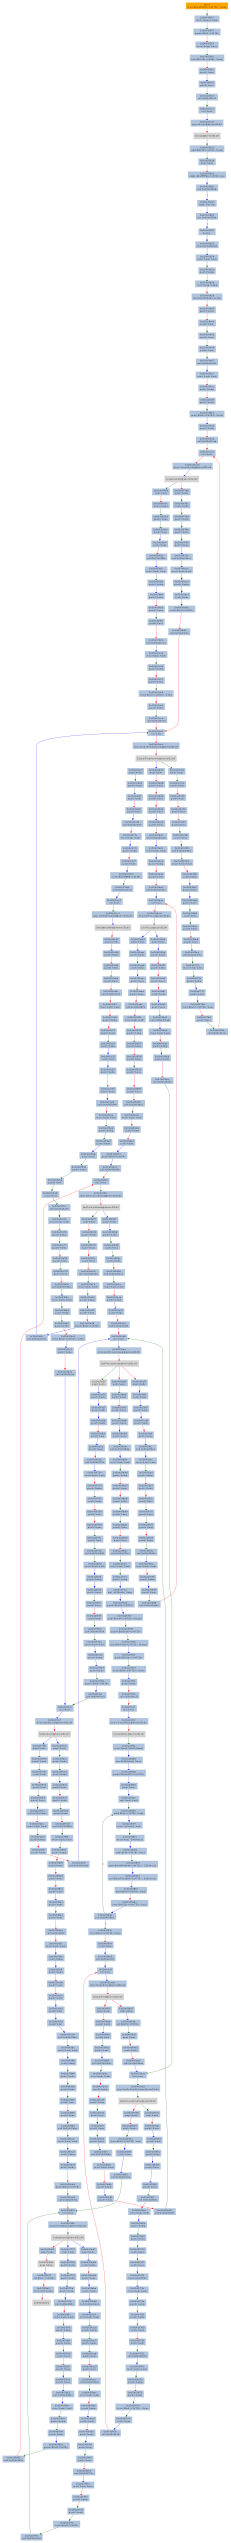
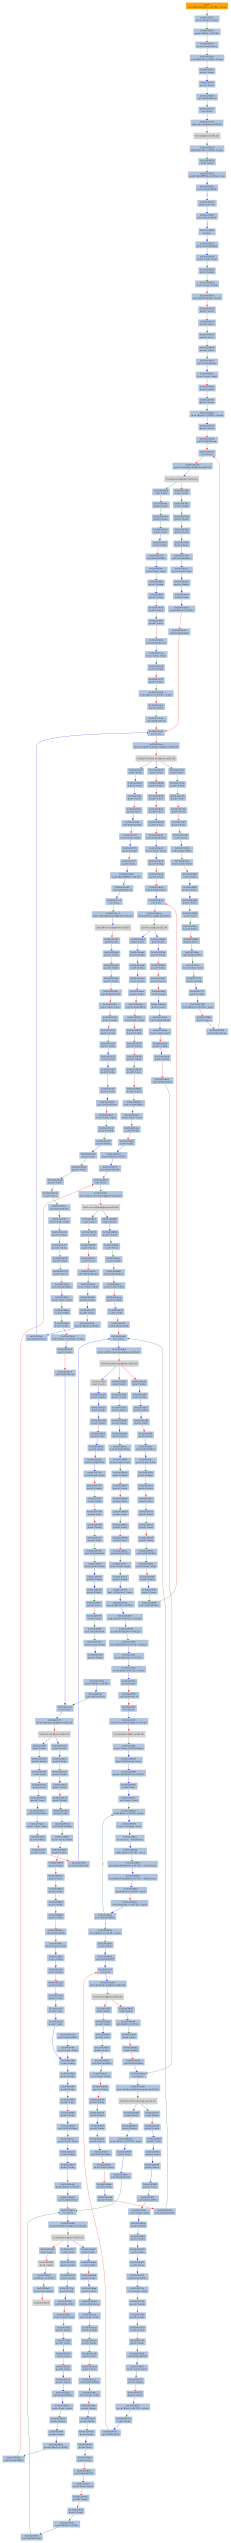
none -> (146, 765)
(109, 1373) -> (109, 1373)
(97, 1669) -> none
(61, 2029) -> (53, 2043)
